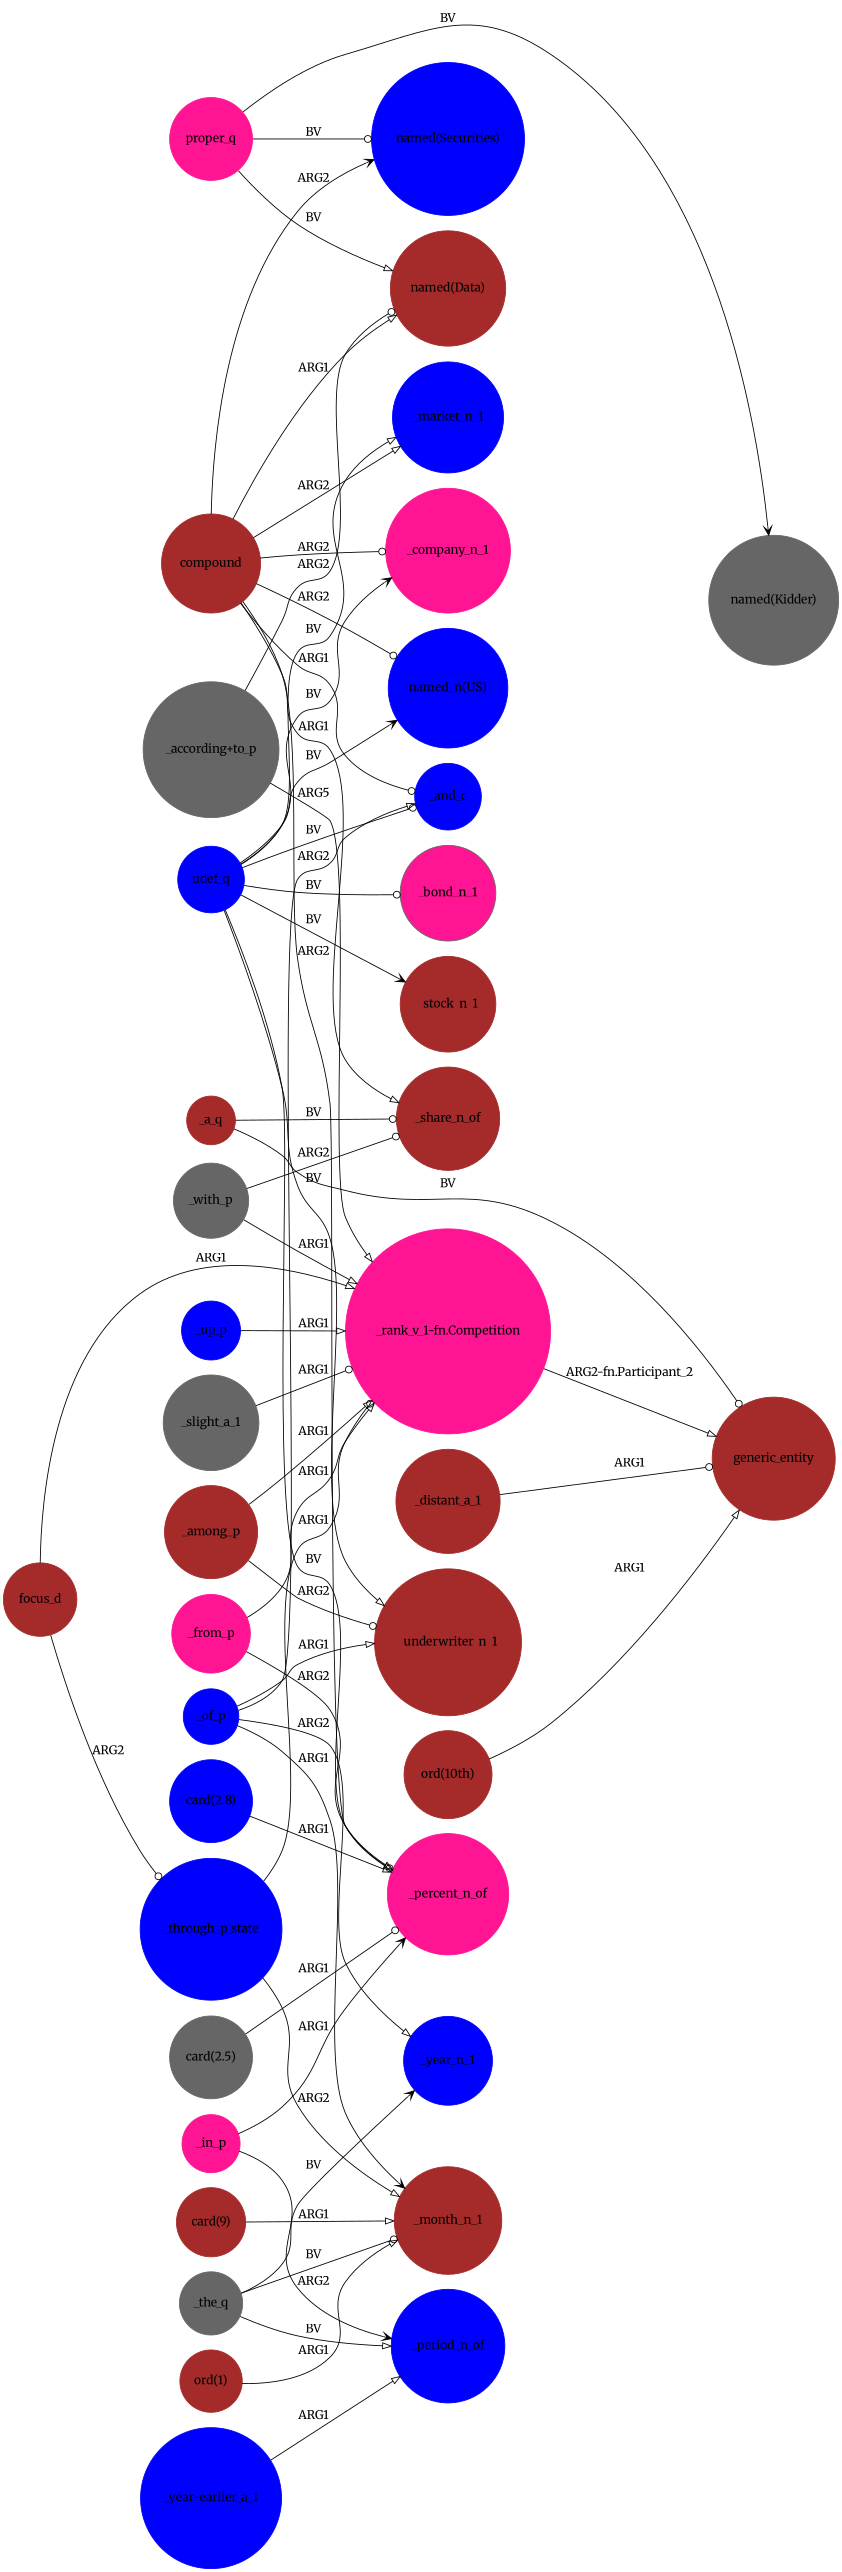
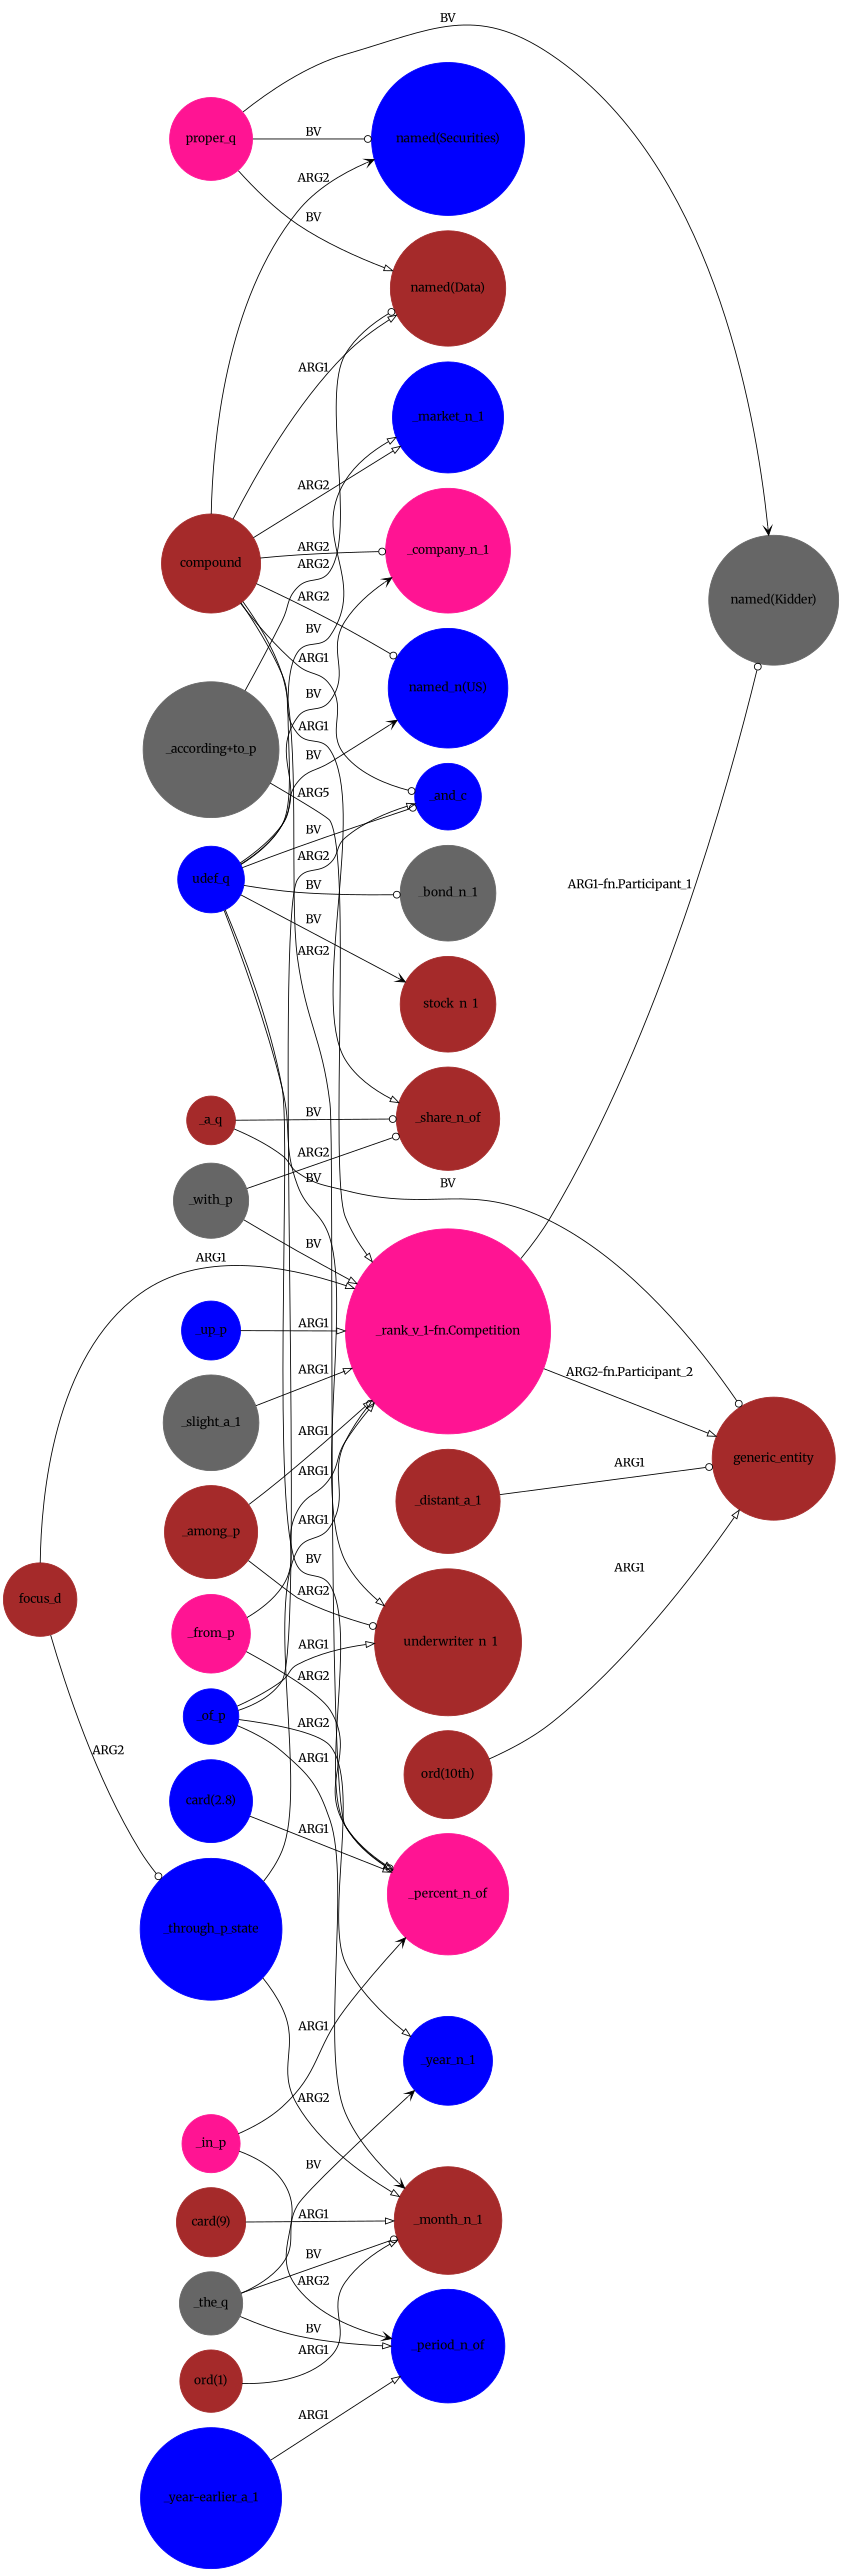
(448, 893) -> (448, 893)
none -> (663, 975)
(314, 1245) -> (314, 1245)
(301, 1388) -> (301, 1388)
(211, 2057) -> none
